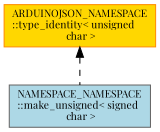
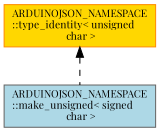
(80, 106) -> (80, 106)
